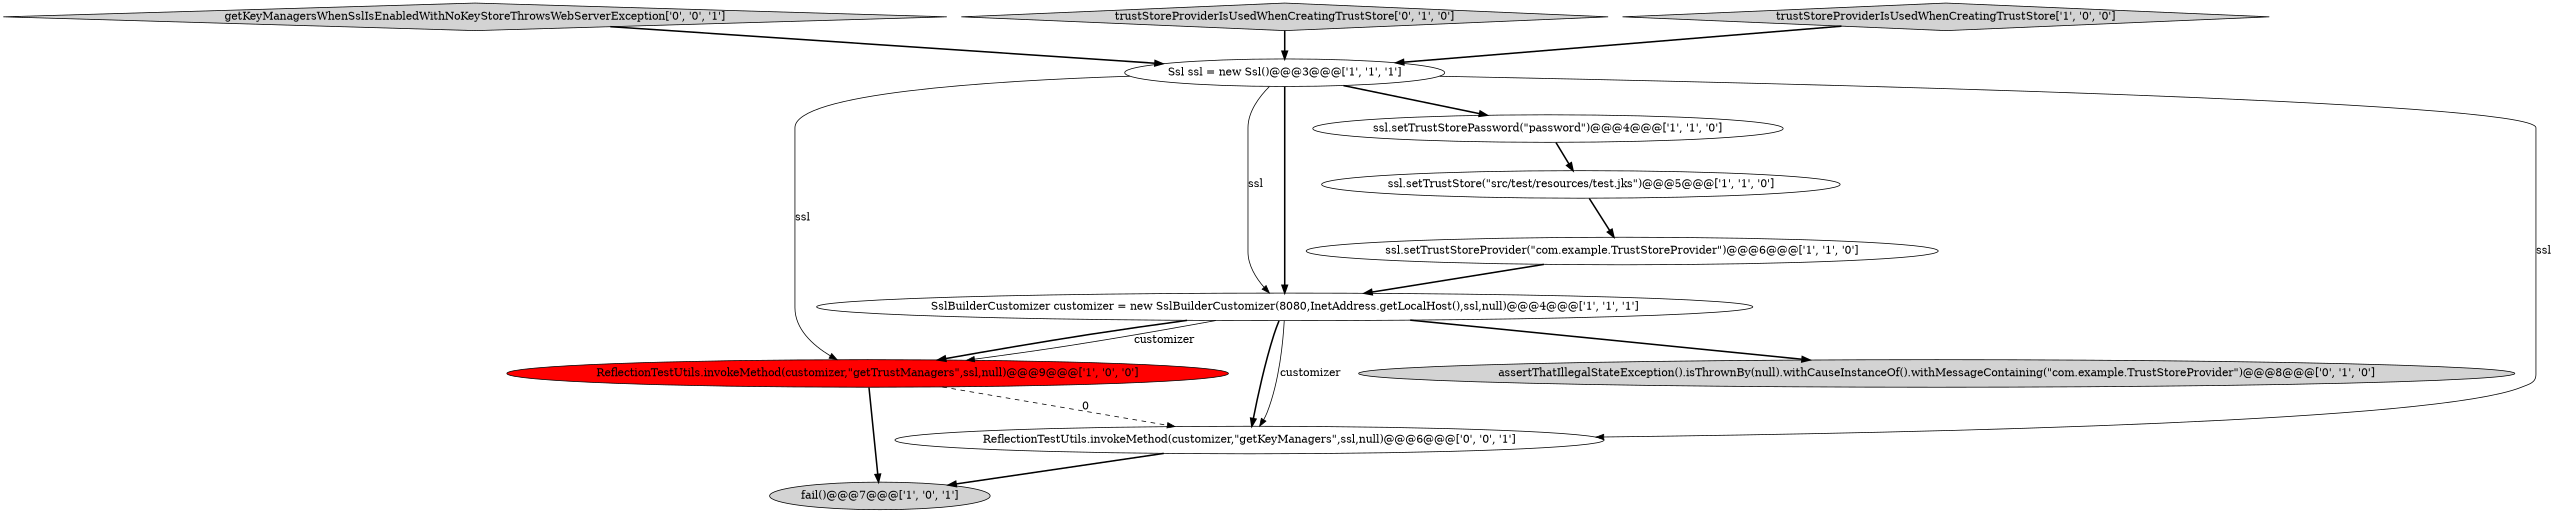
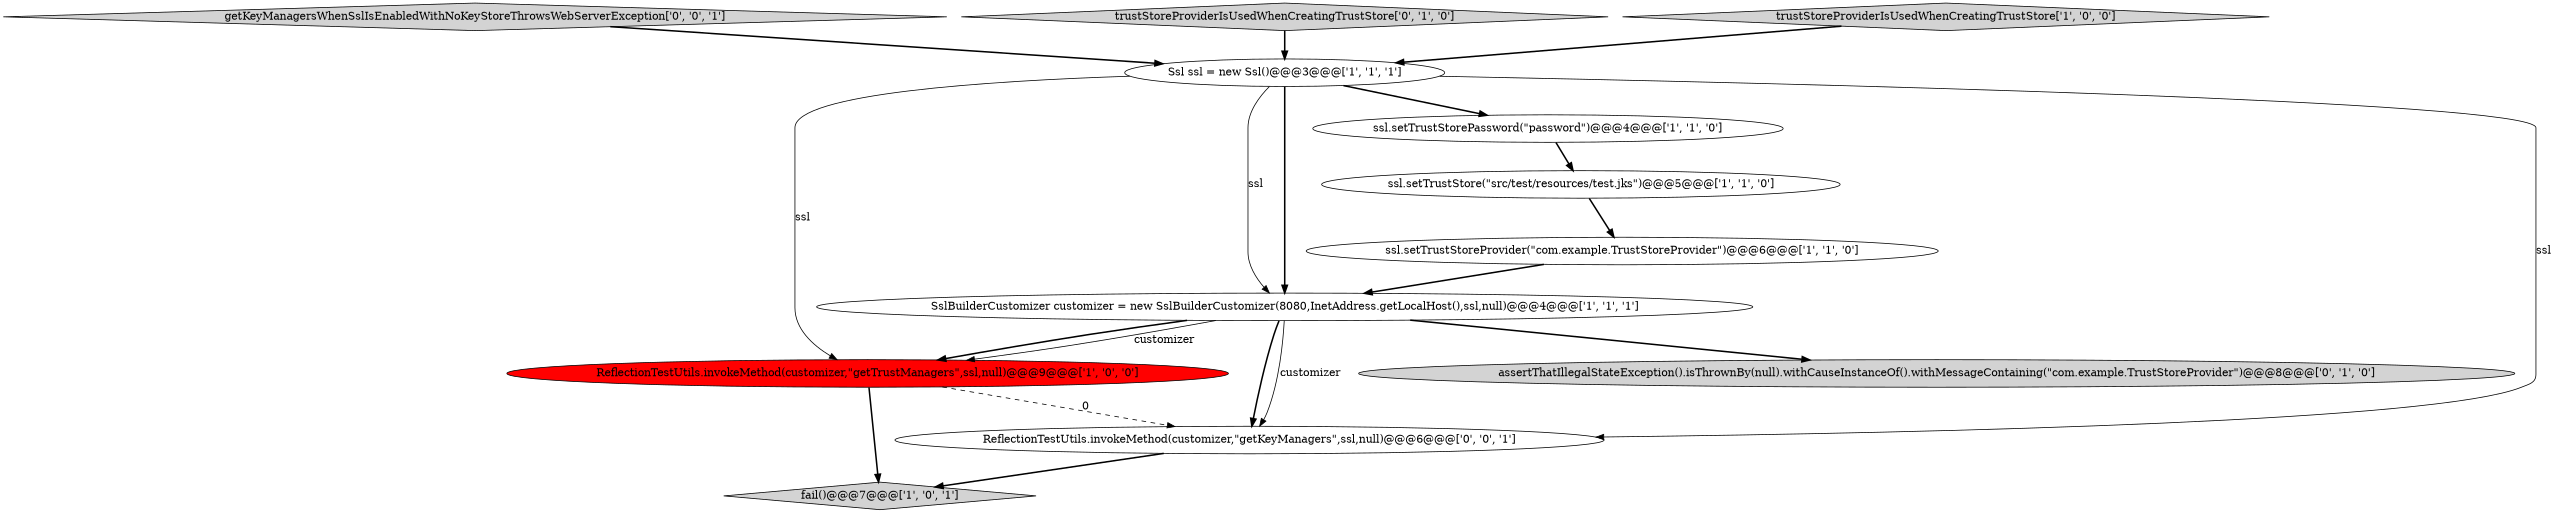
(880, 496) -> (880, 496)
